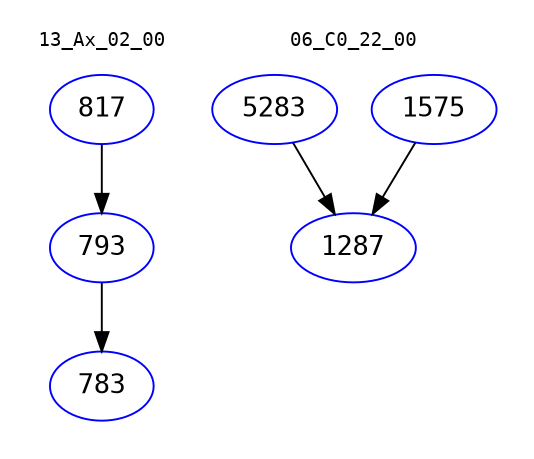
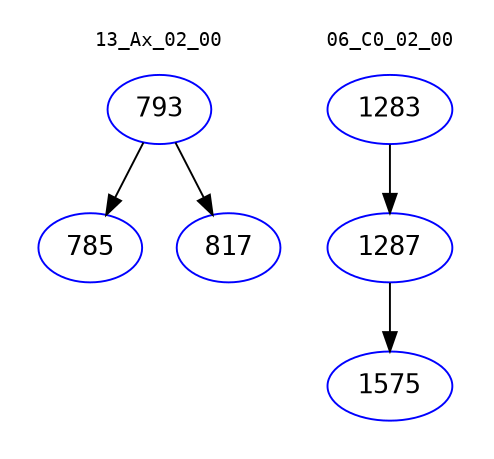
(354, 41) -> (391, 41)
(275, 109) -> (390, 109)
(102, 169) -> (190, 170)
(399, 170) -> (390, 308)
(102, 386) -> (90, 248)
